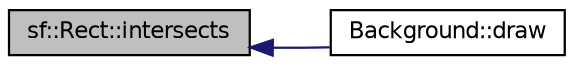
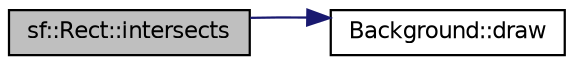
(301, 48) -> (279, 17)
